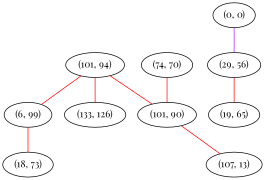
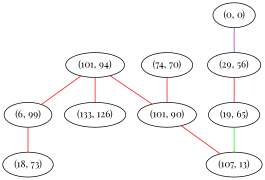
none -> (234, 140)
